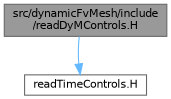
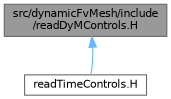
(78, 50) -> (93, 61)
